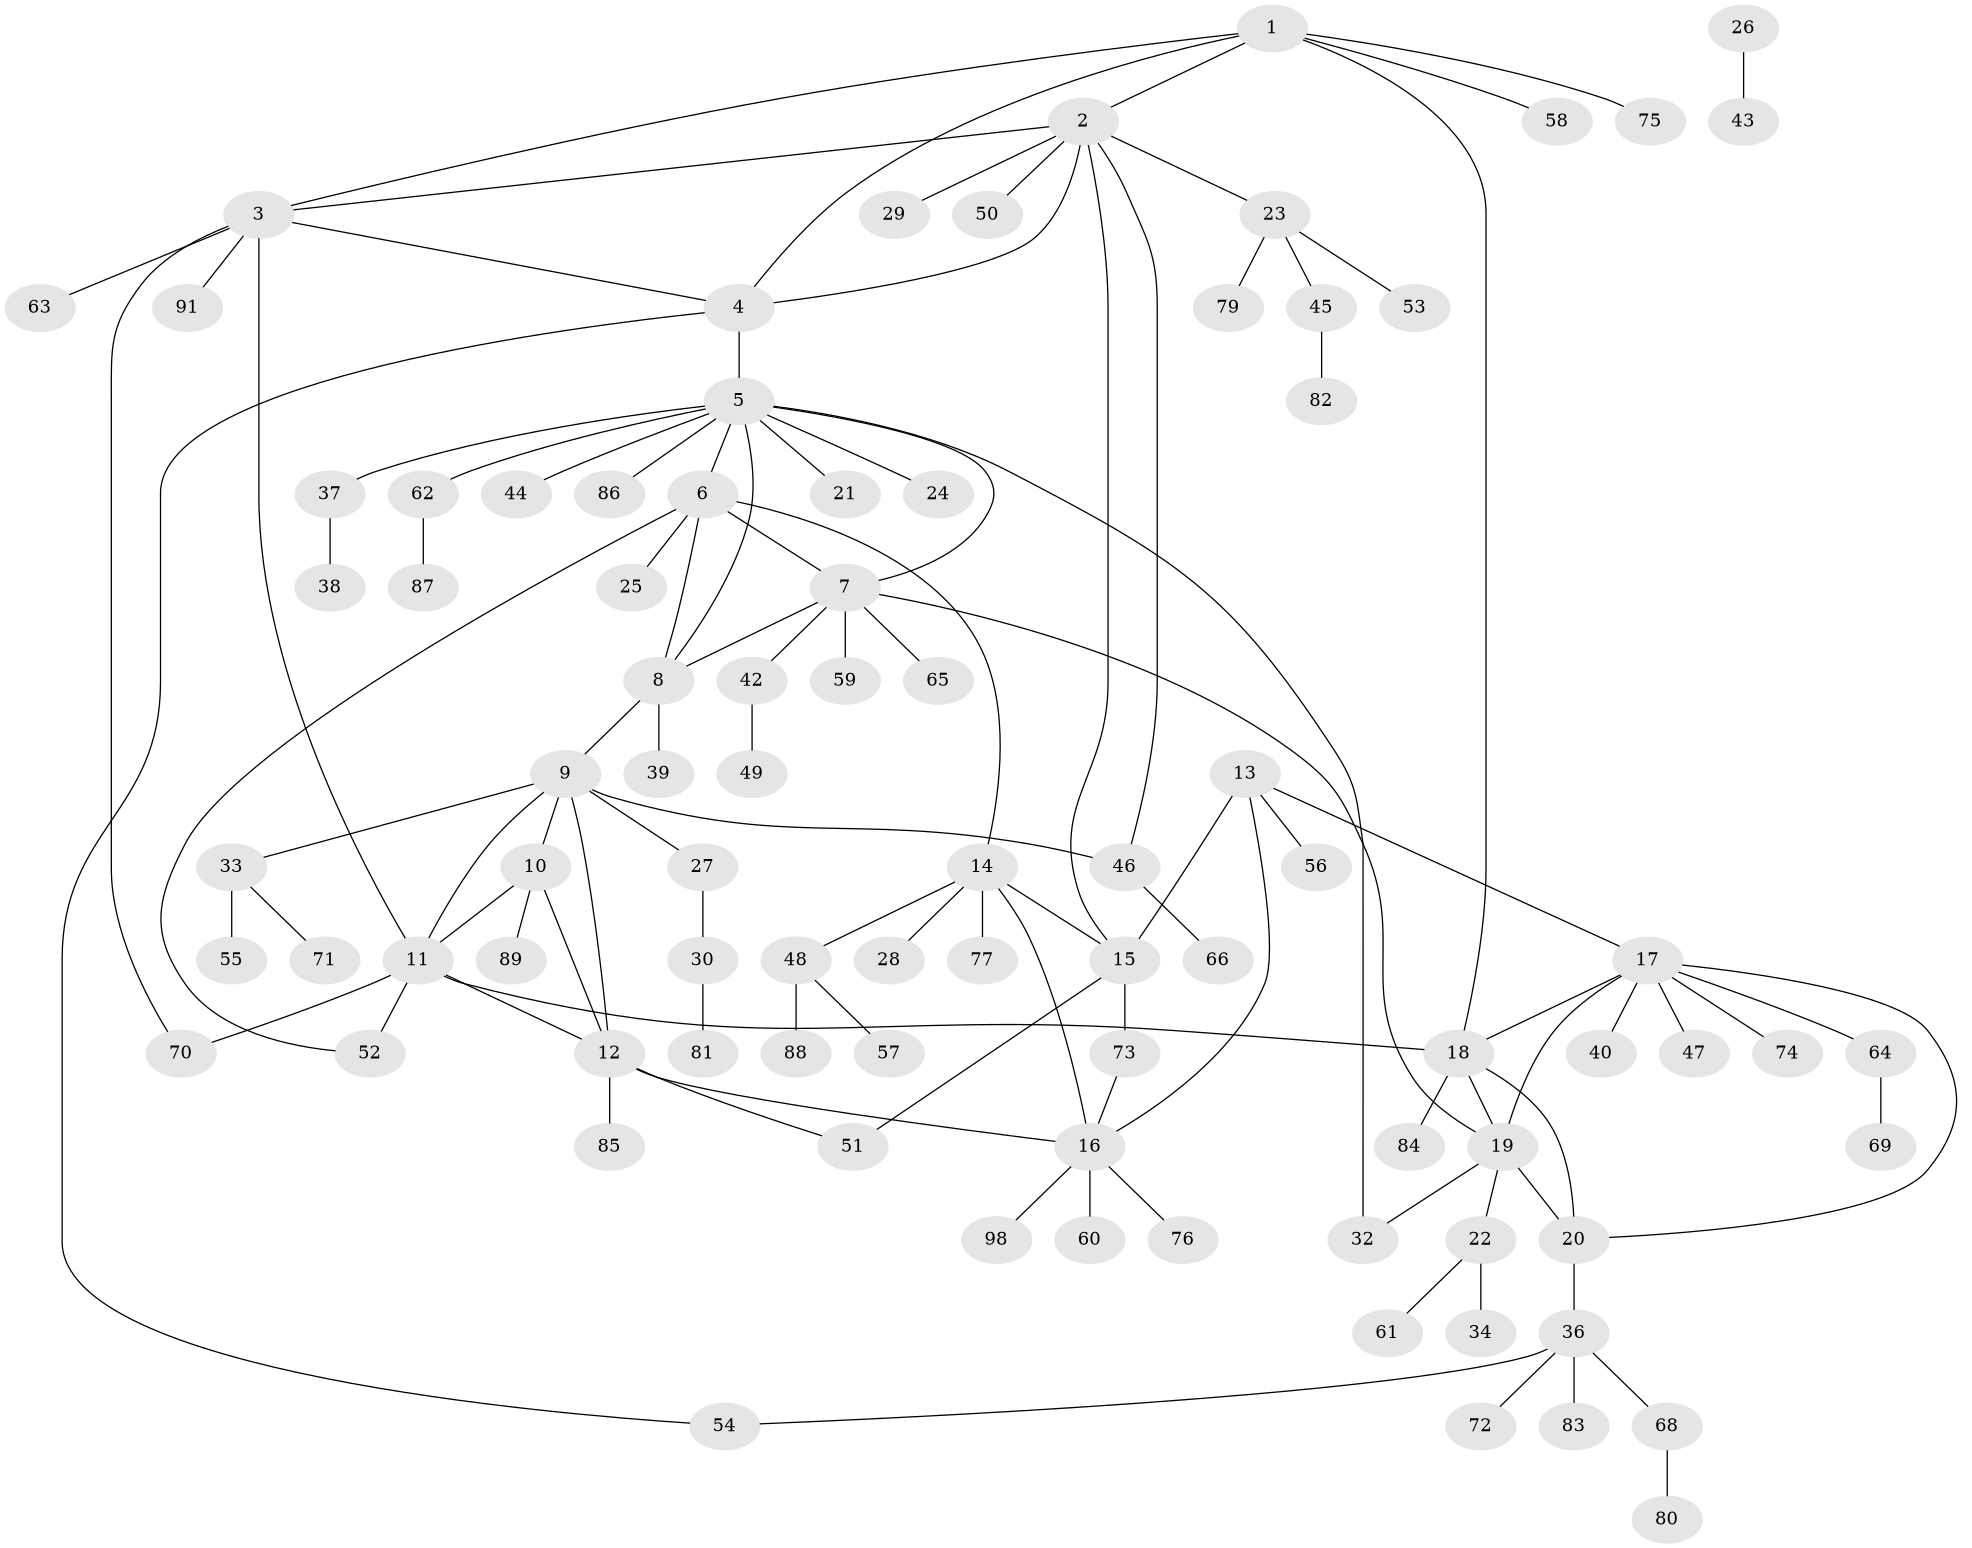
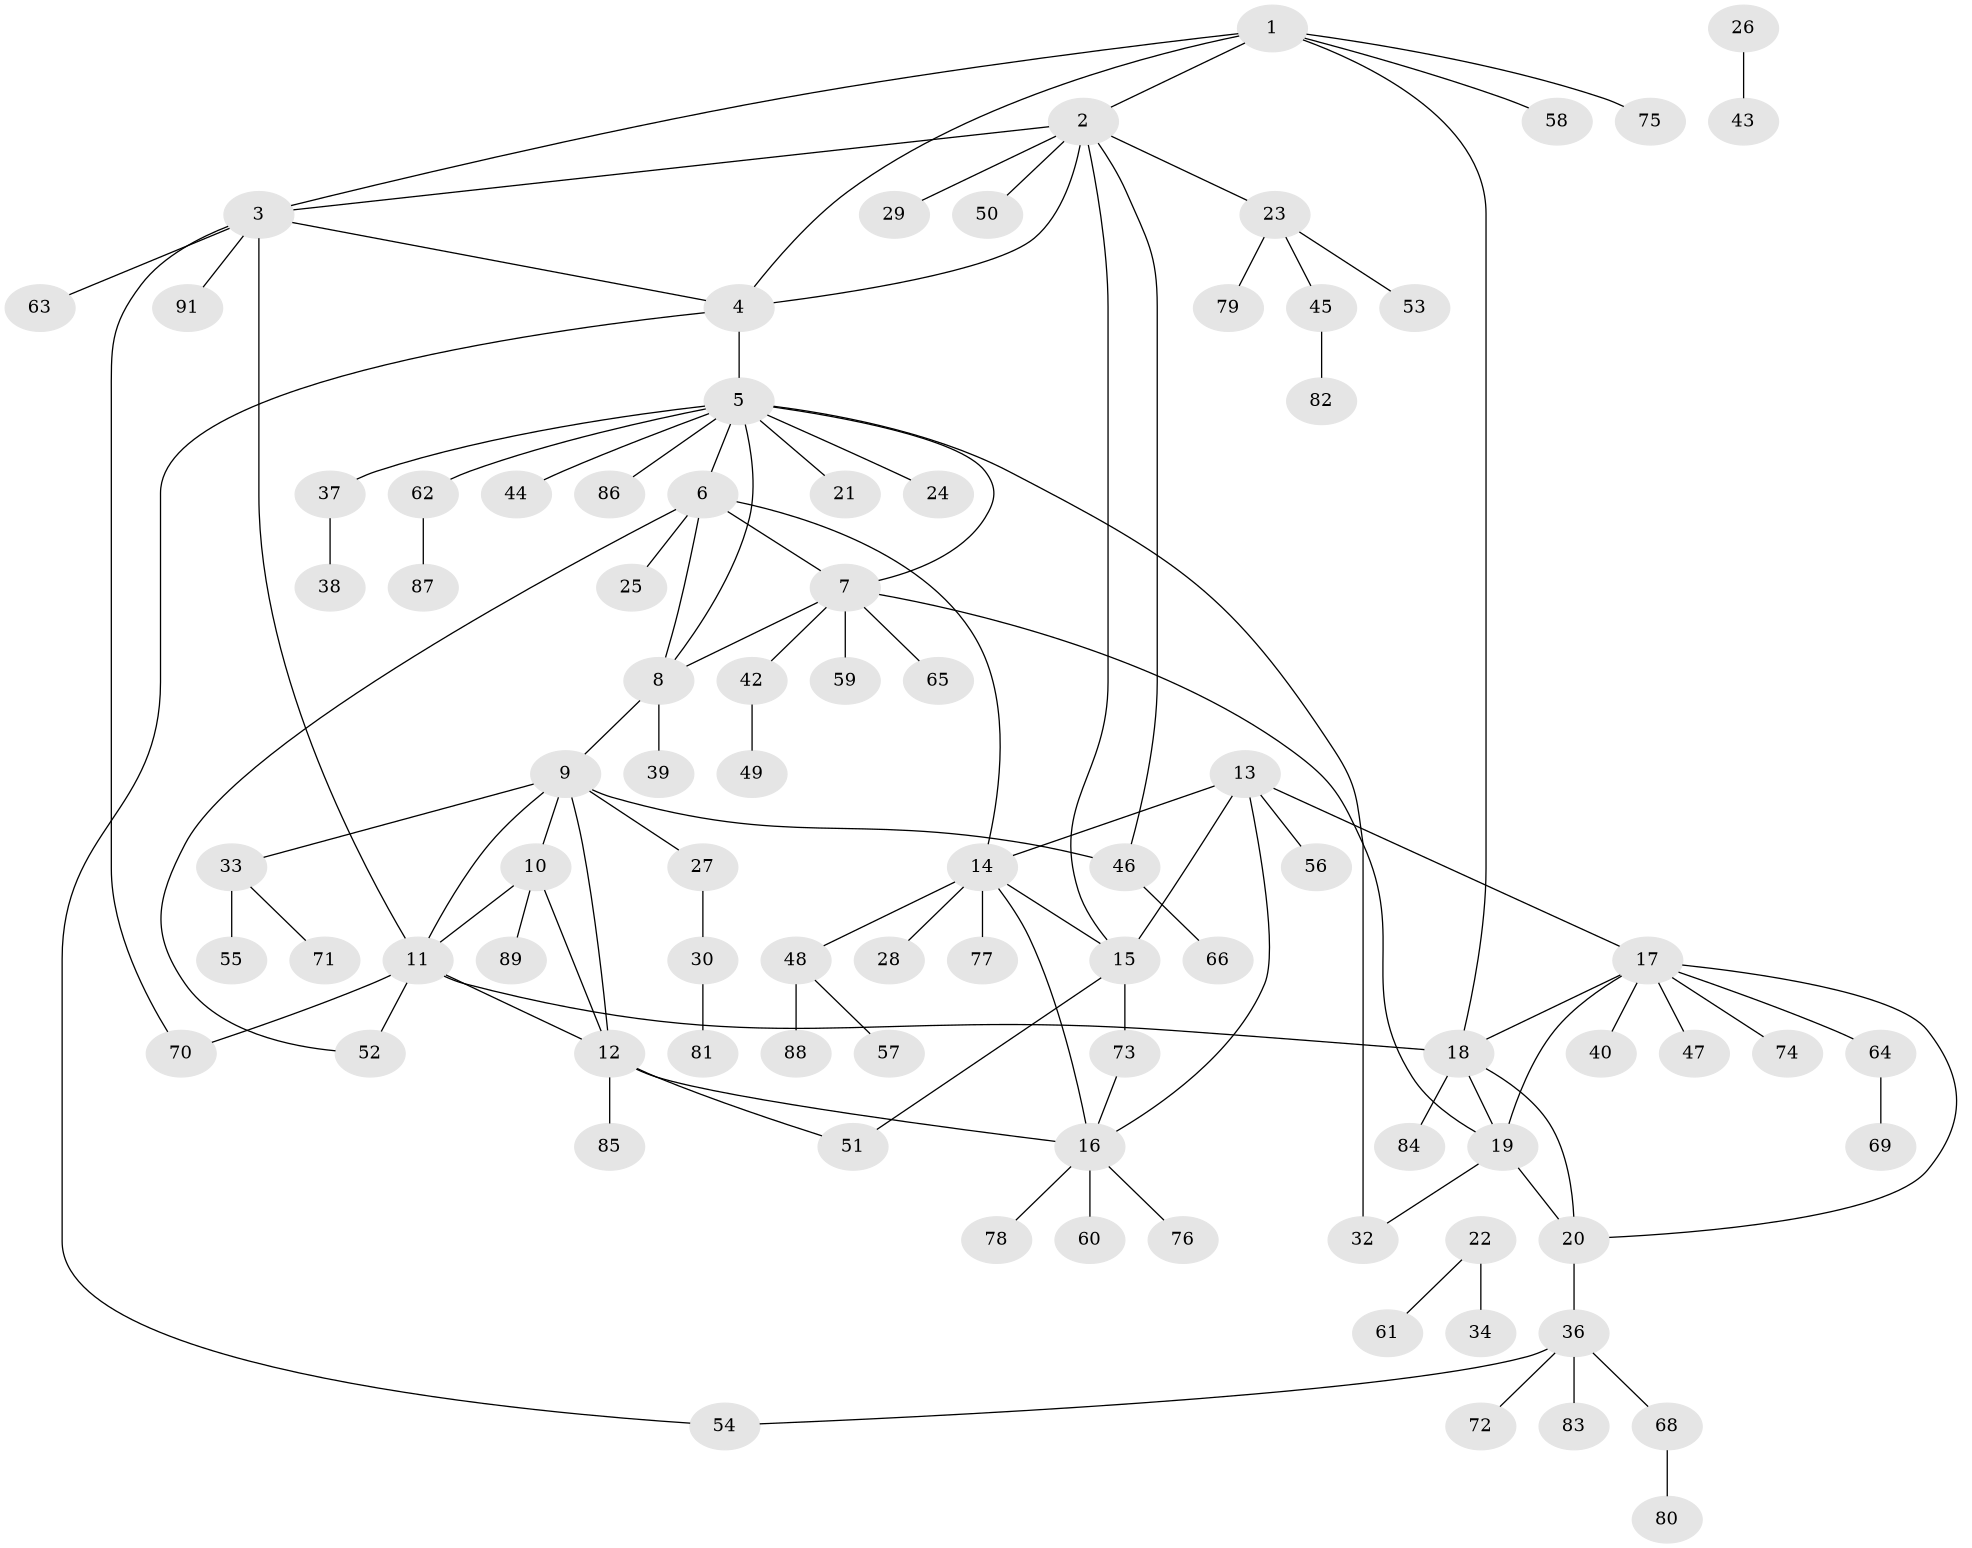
none -> (1114, 821)
(1492, 1193) -> none
(997, 1240) -> (997, 1240)
